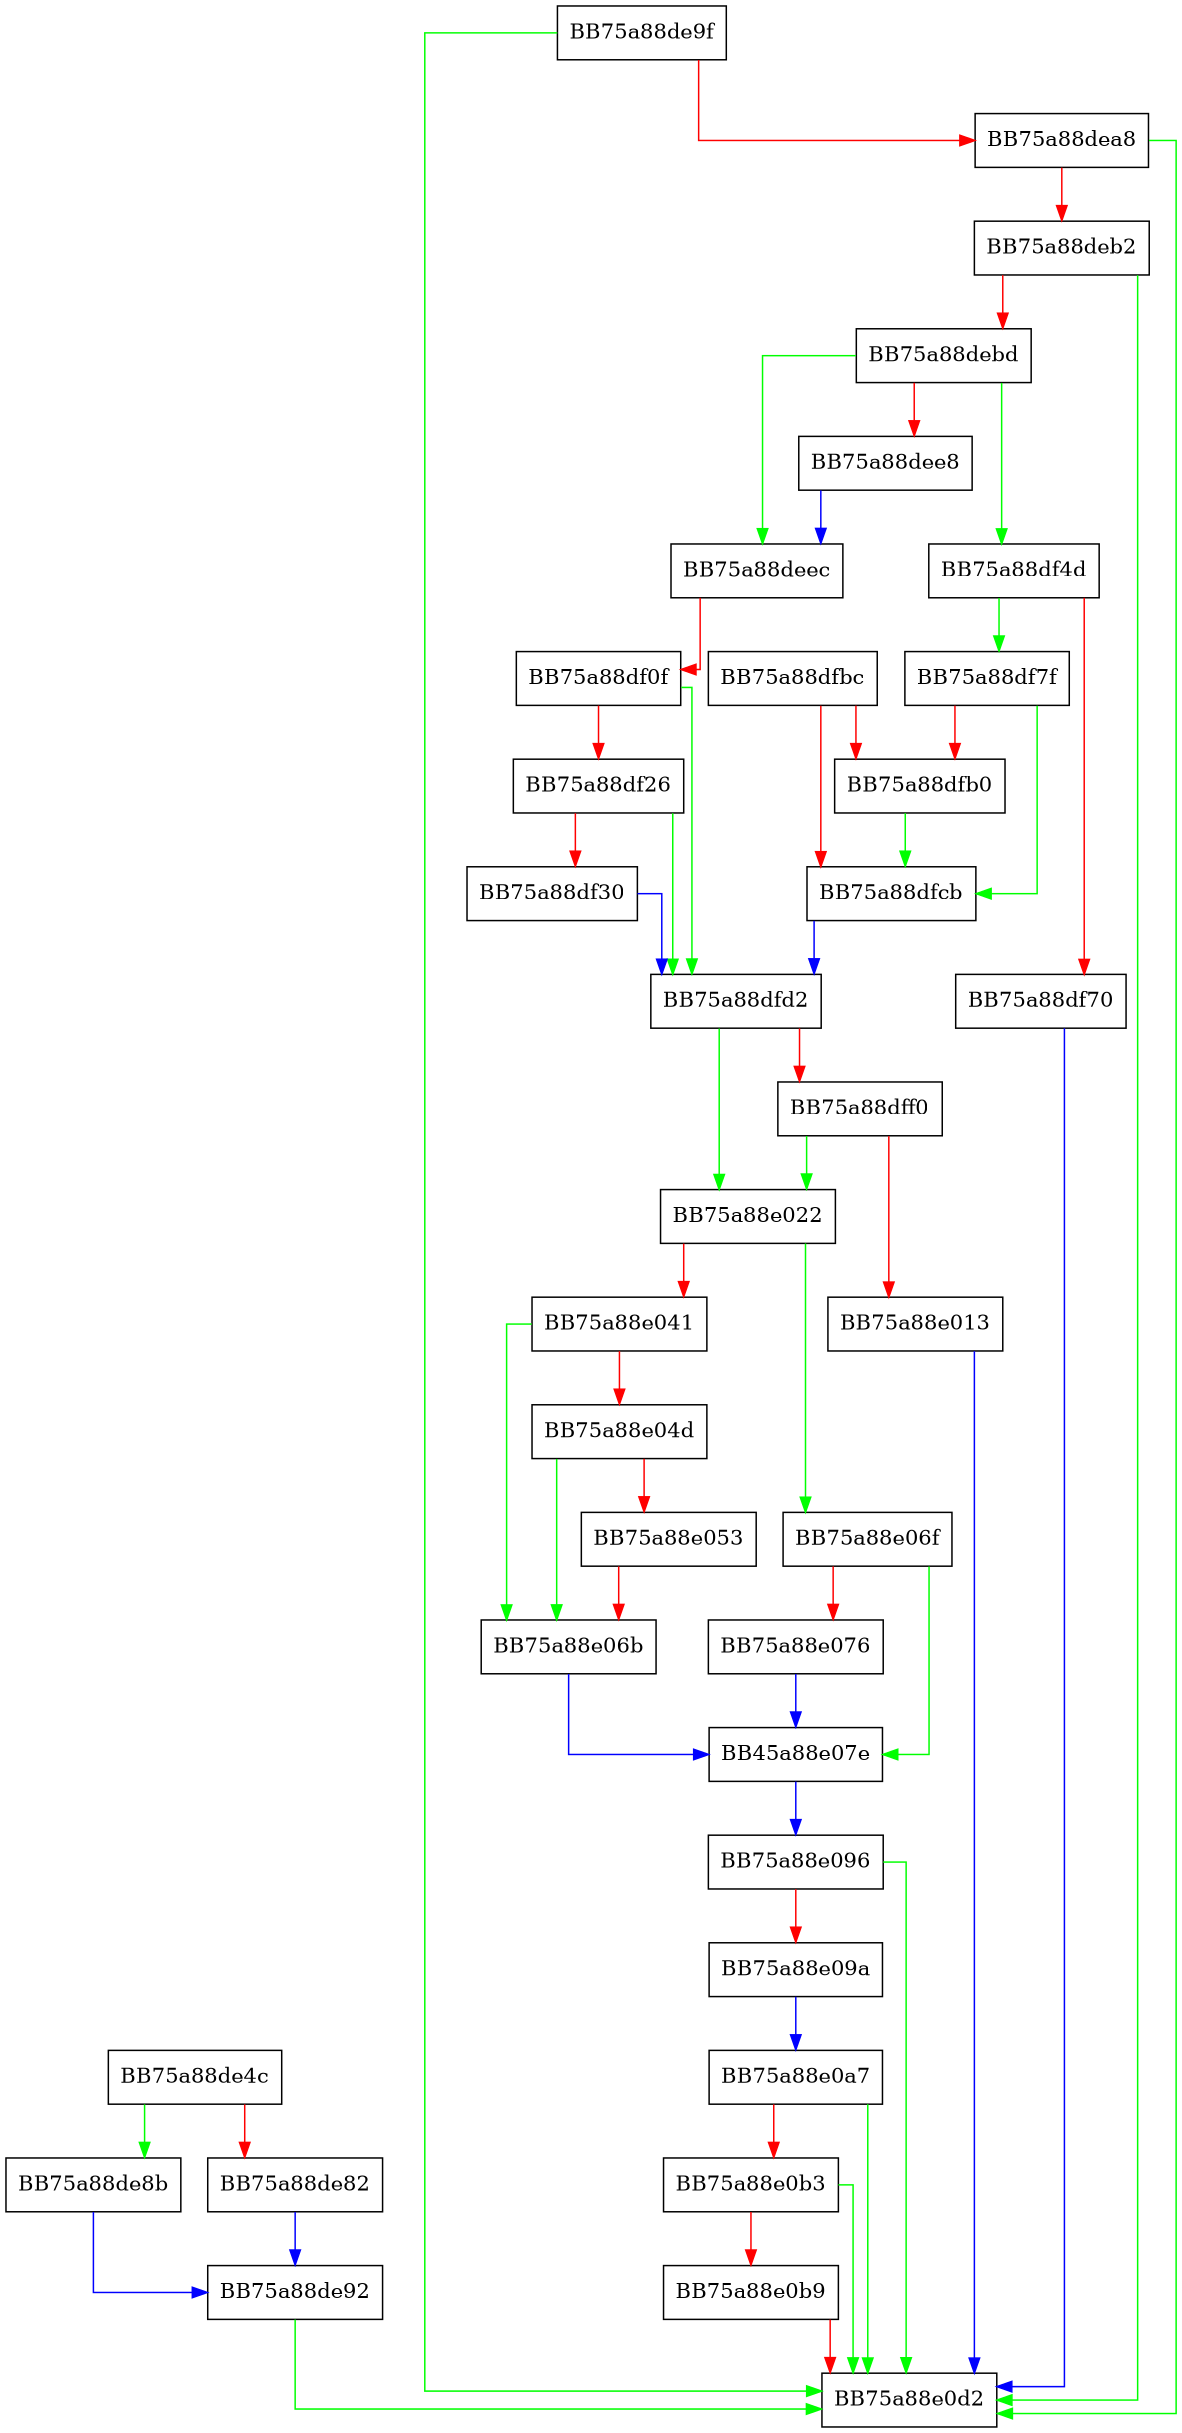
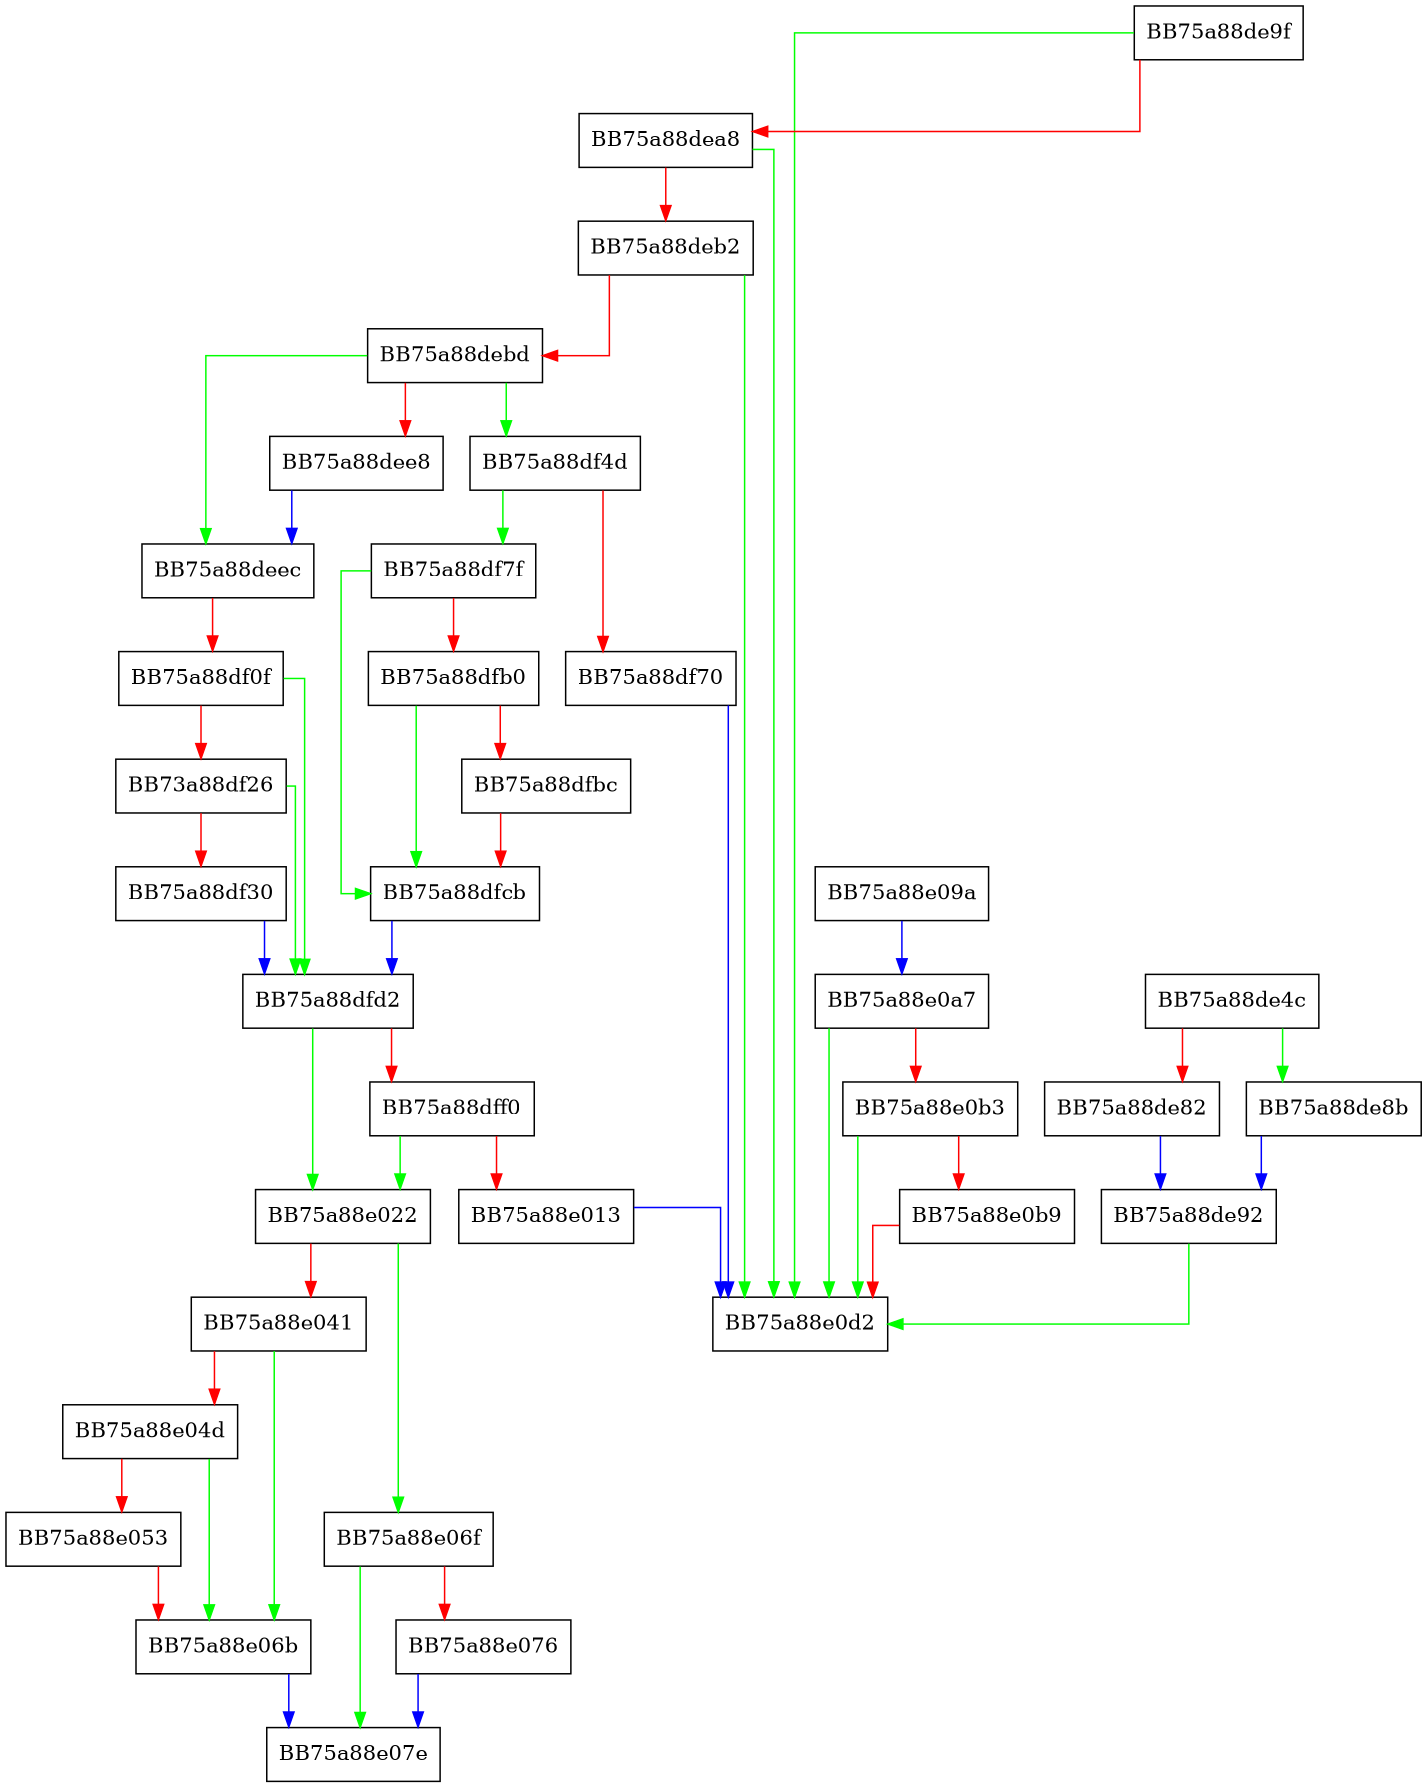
(856, 725) -> (500, 725)
(599, 786) -> (201, 786)
(796, 1754) -> (353, 1754)
(796, 1862) -> none
